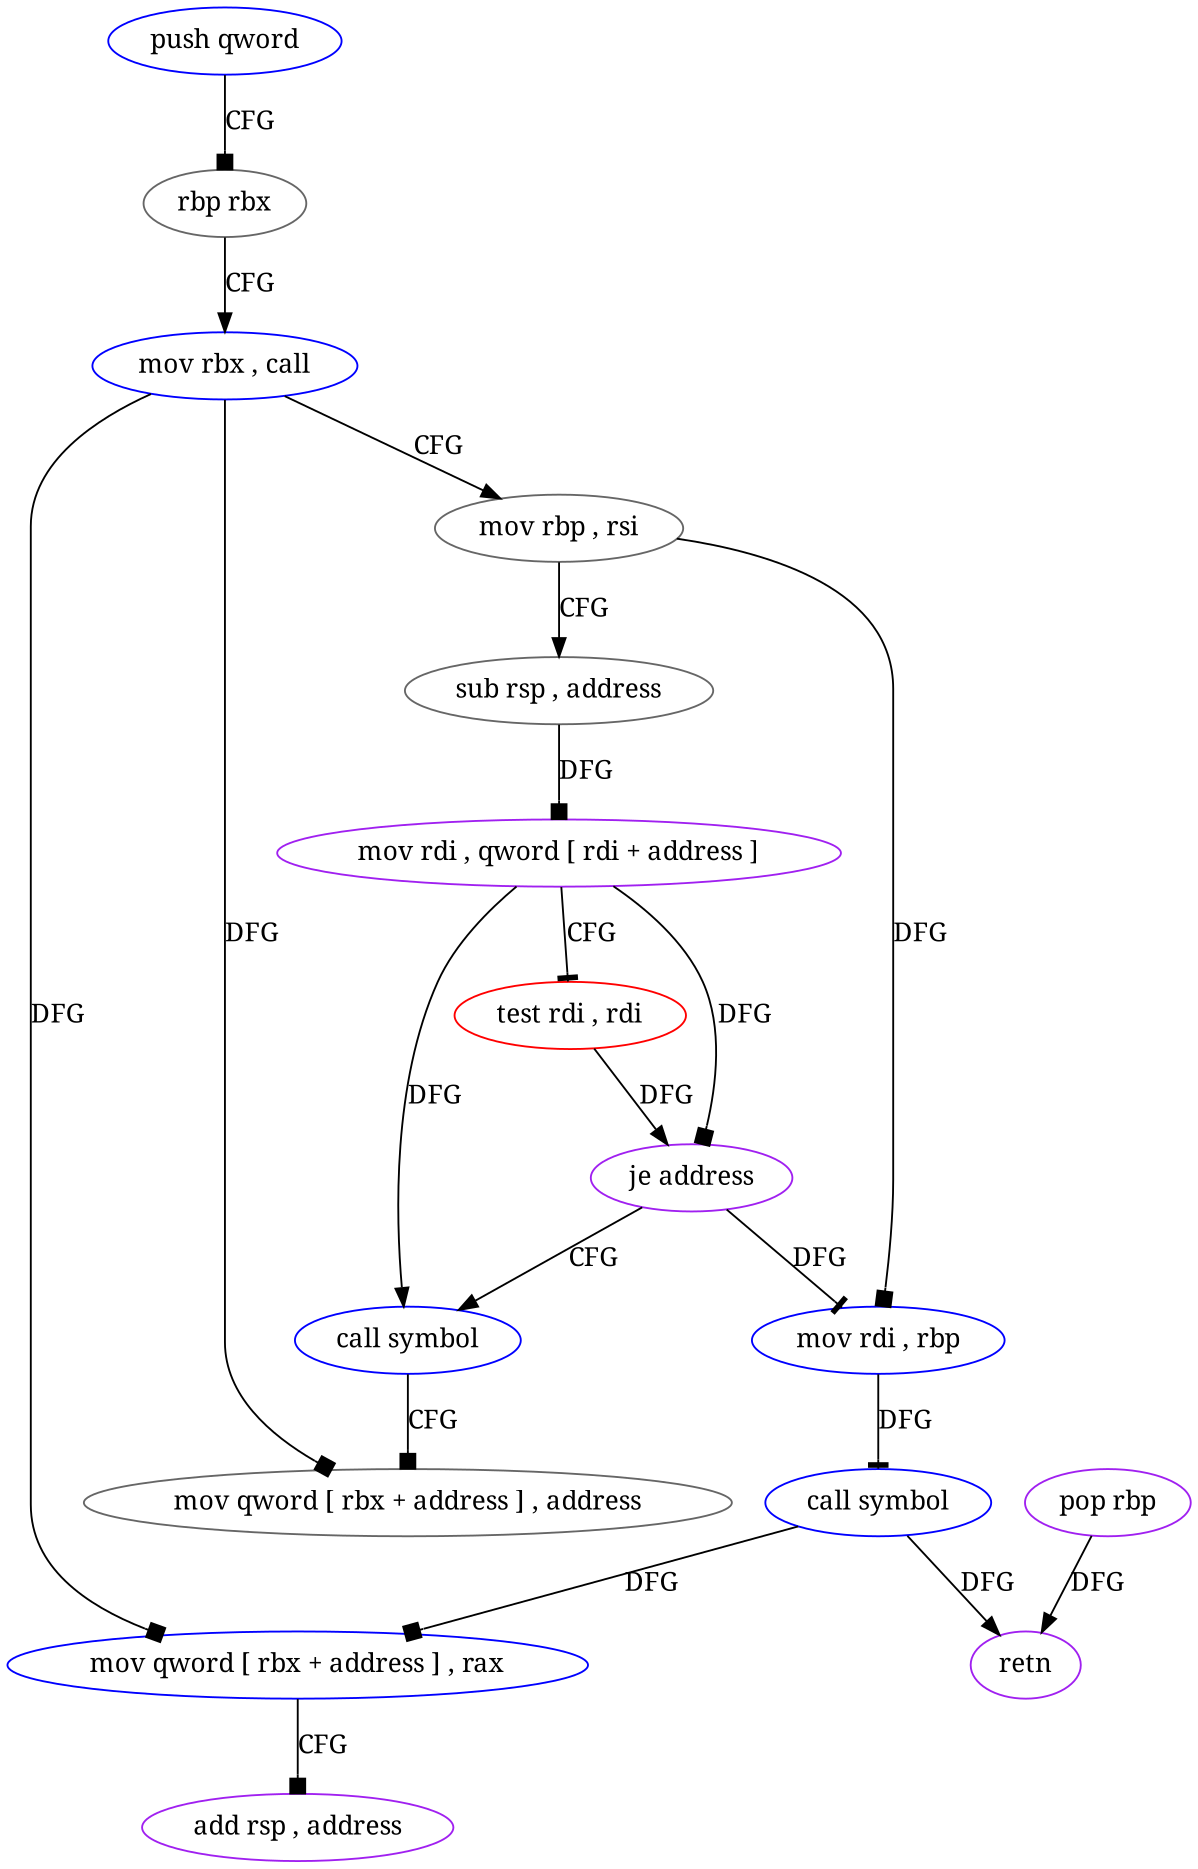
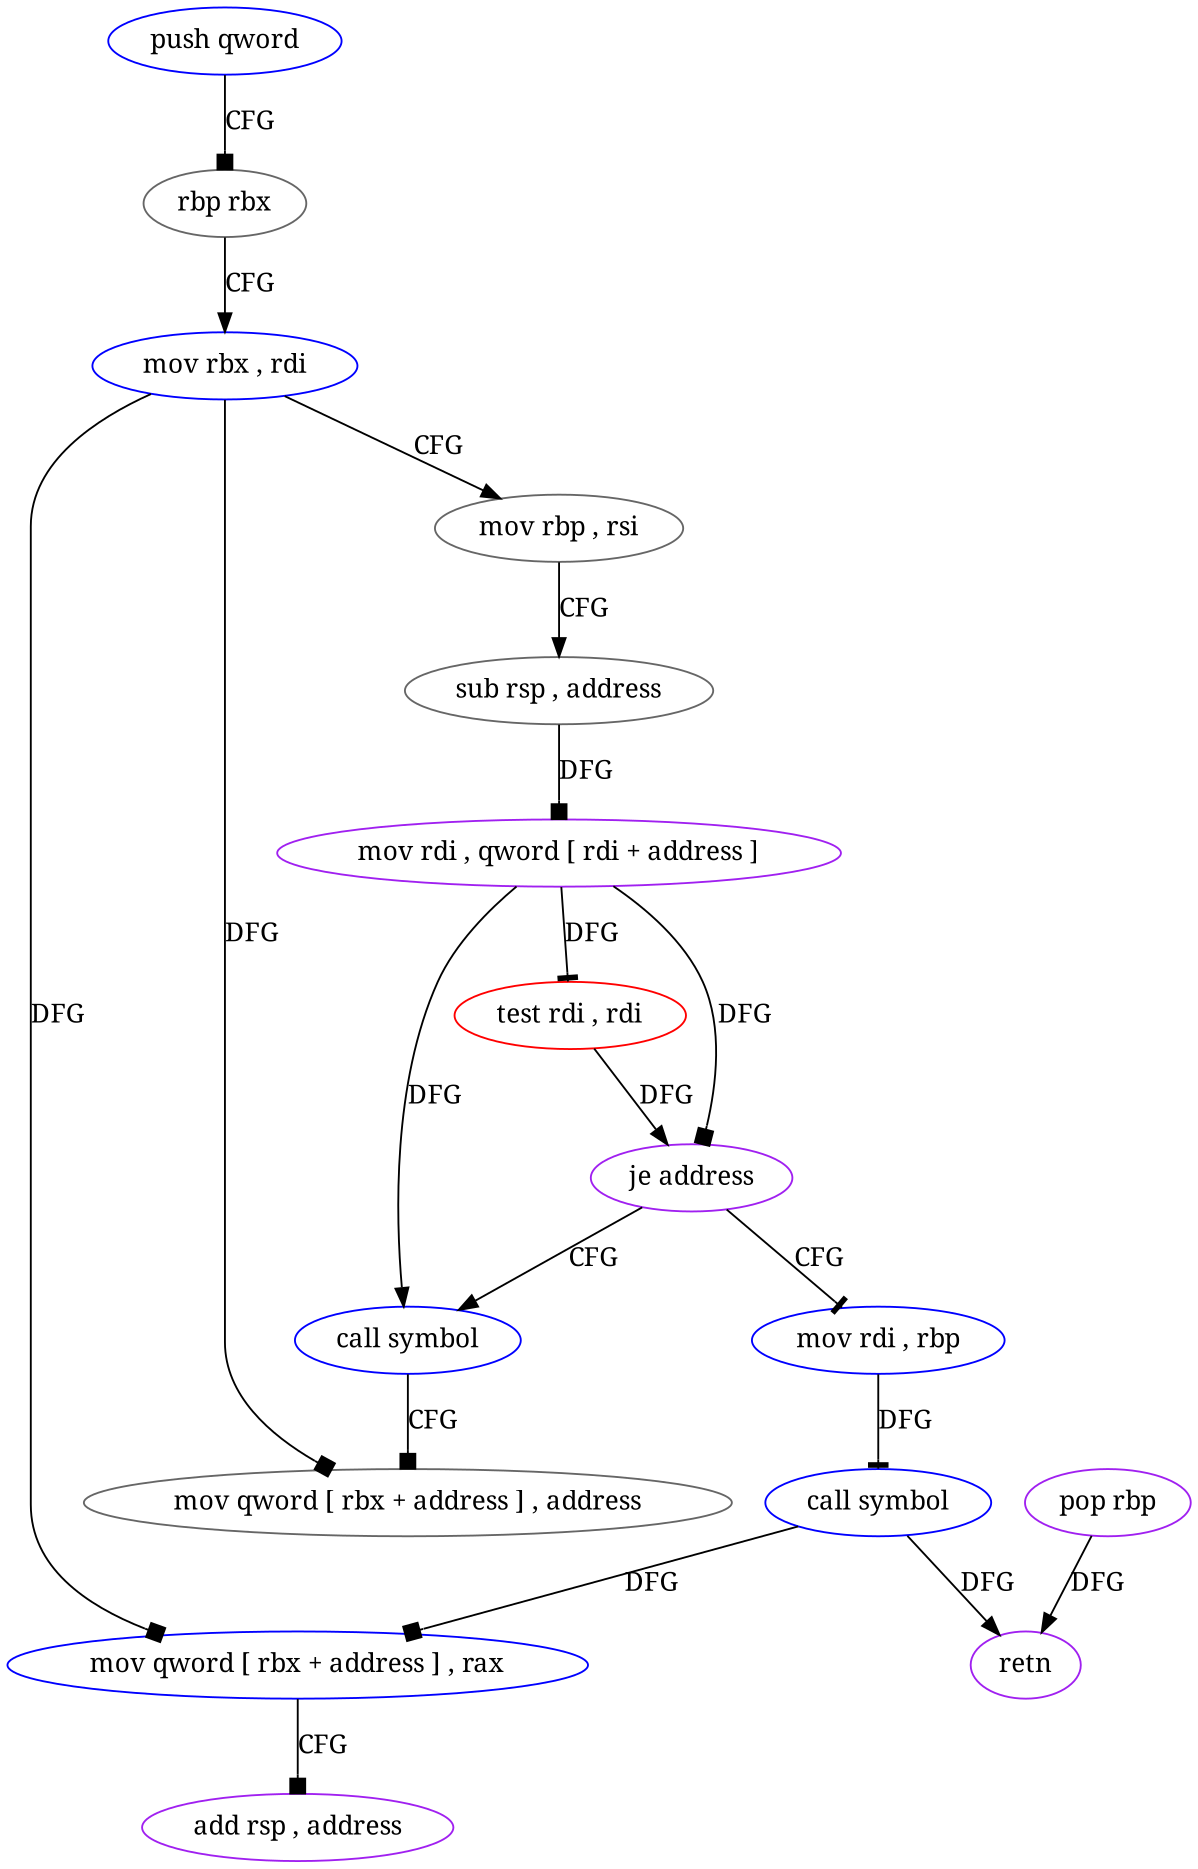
(225, 366) -> (225, 366)
(893, 845) -> none
(592, 934) -> (592, 934)
(819, 1259) -> (819, 1259)
